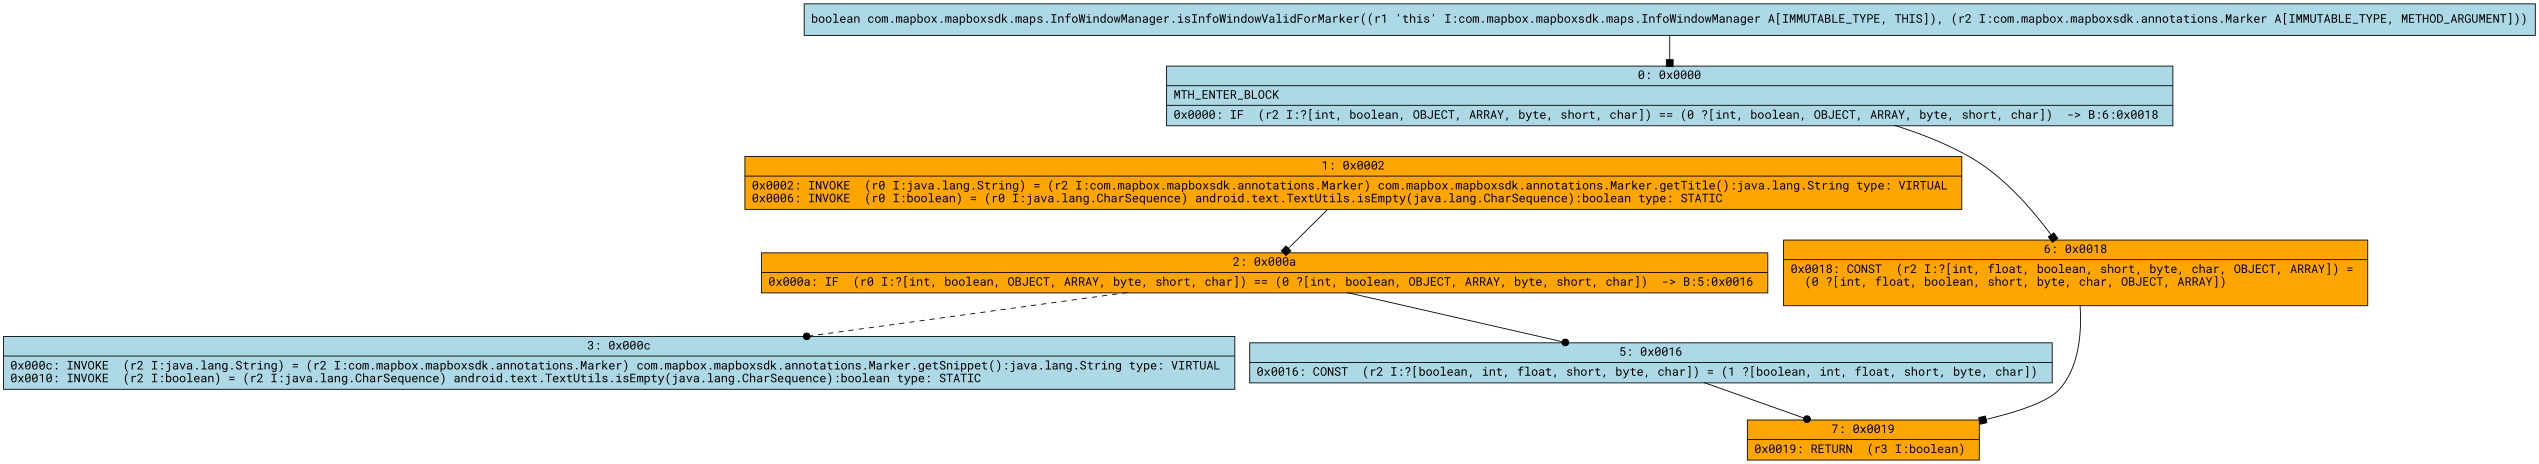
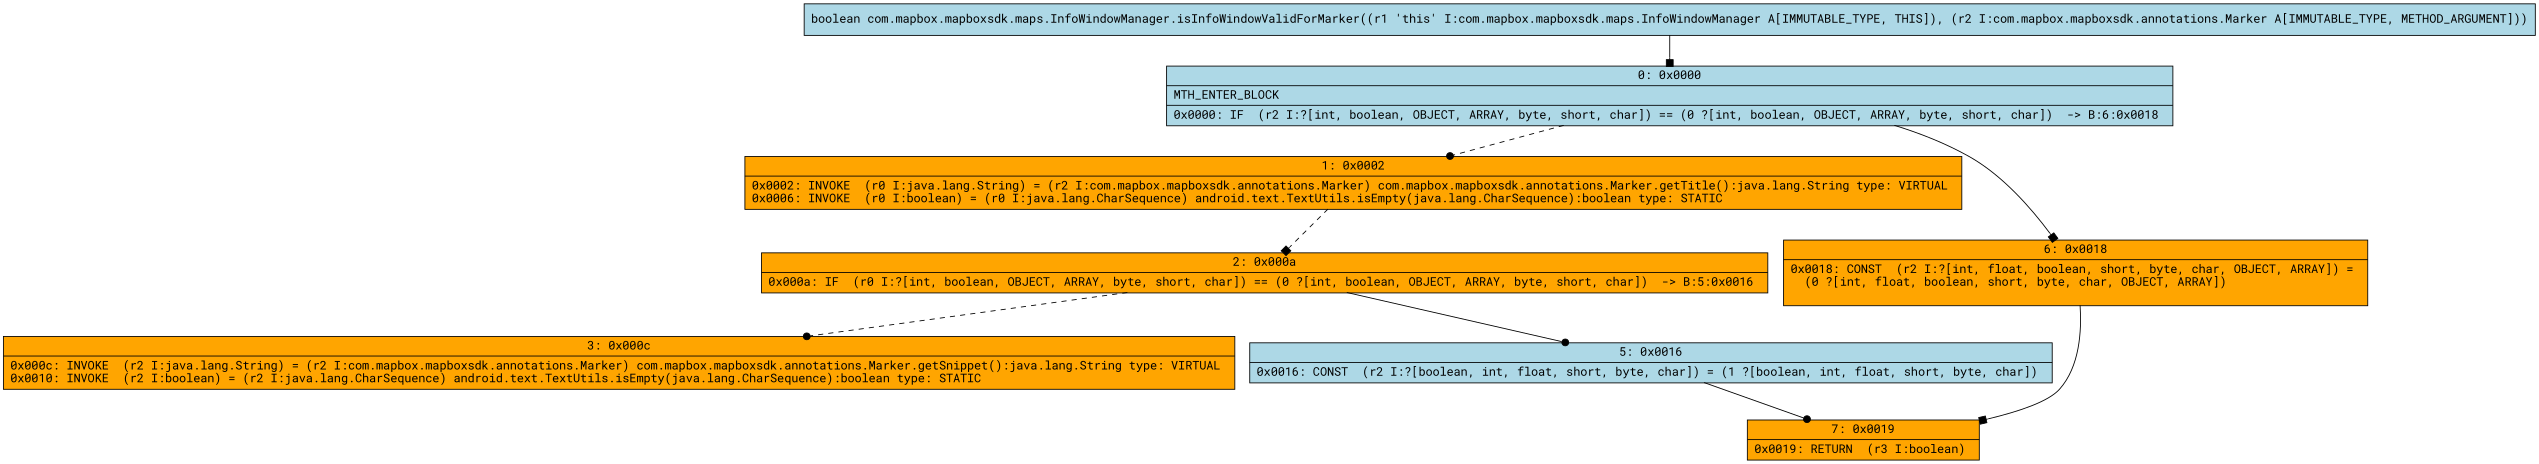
none -> (1509, 140)
(1309, 228) -> (1309, 228)
(619, 363) -> (619, 363)
